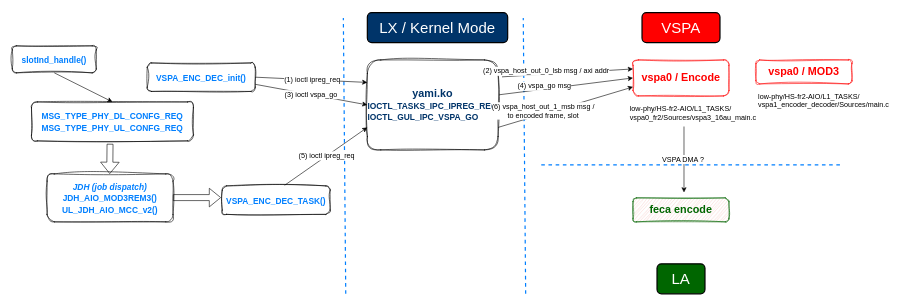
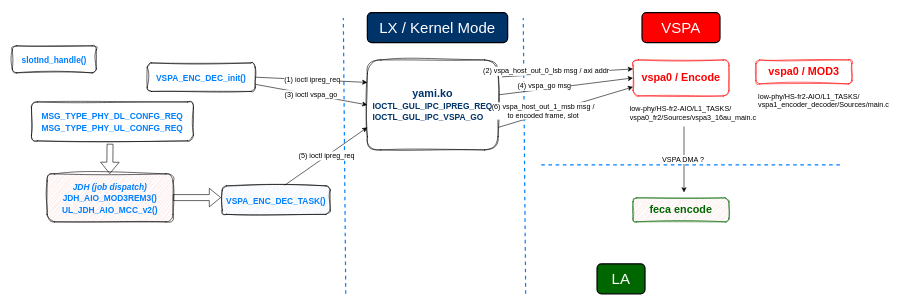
(82, 87) -> none
(433, 105) -> (433, 105)
(110, 198) -> (110, 198)
(276, 200) -> (276, 200)
(681, 279) -> (621, 279)
